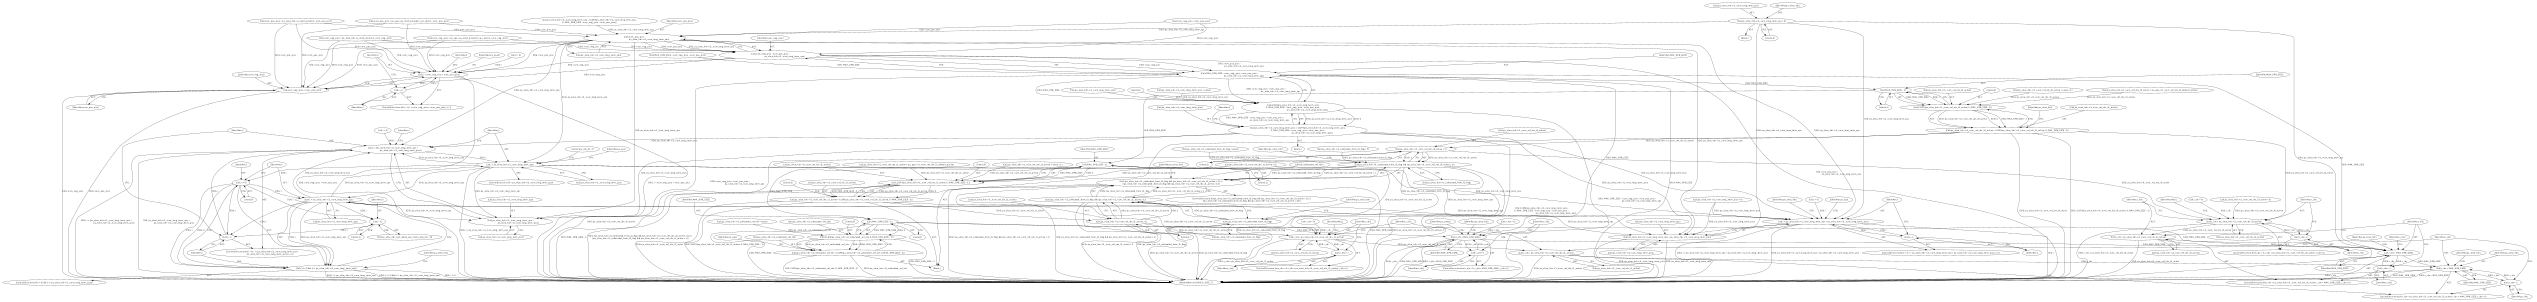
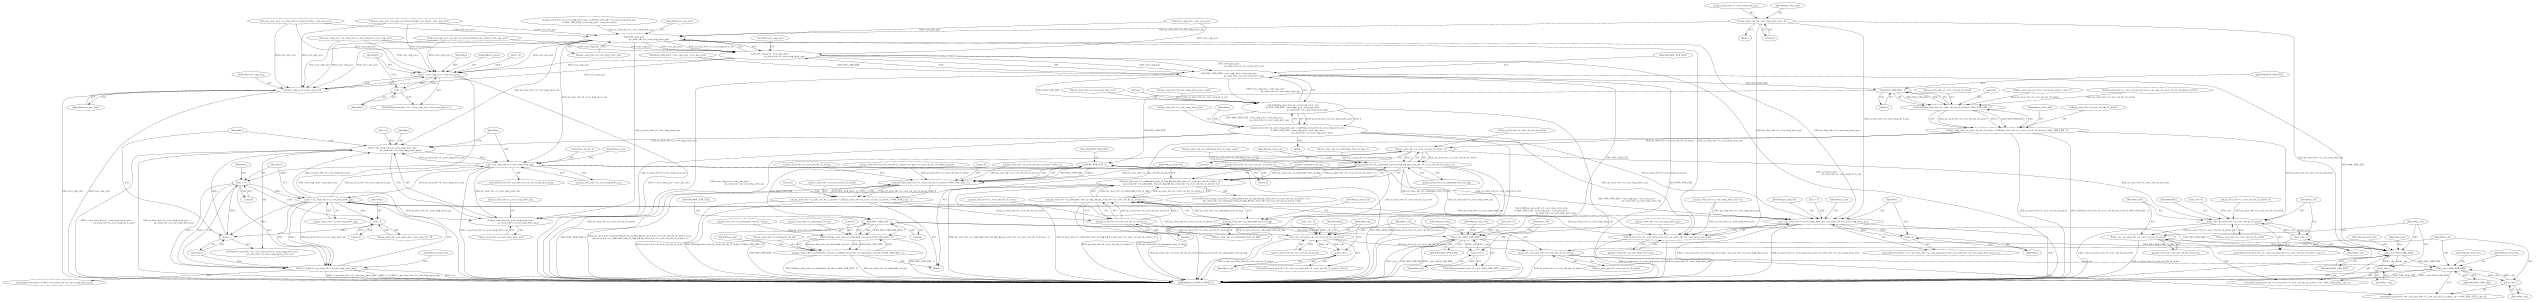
(1196, 283) -> (1196, 283)
